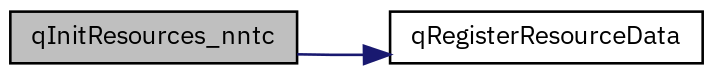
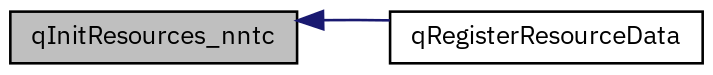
(331, 55) -> (357, 20)
